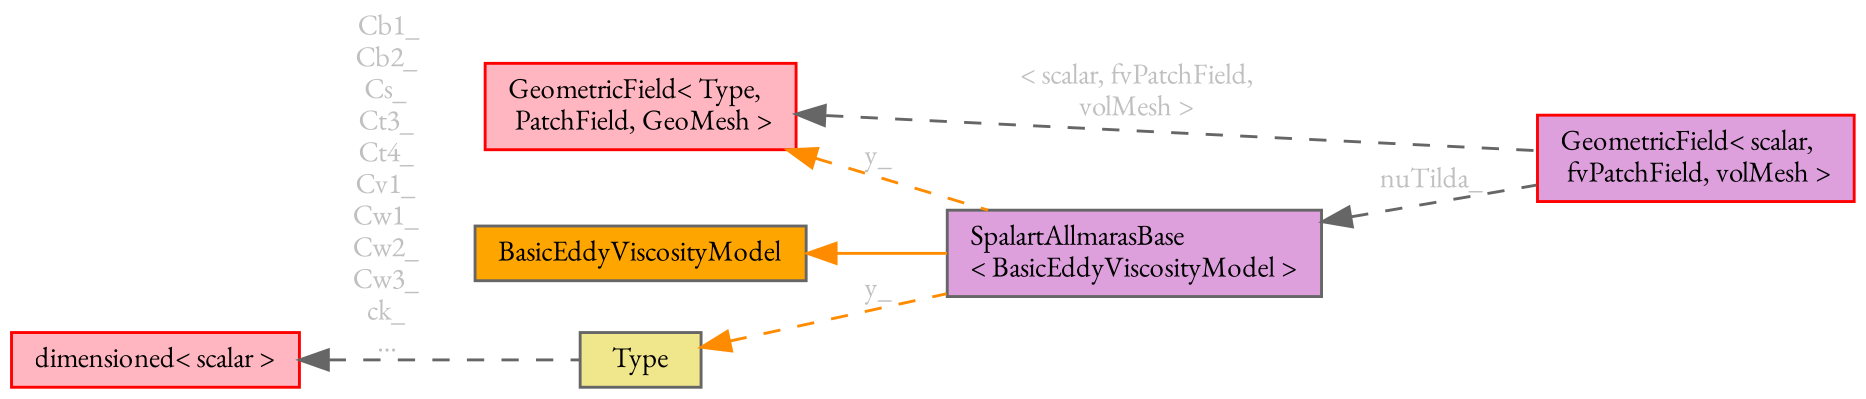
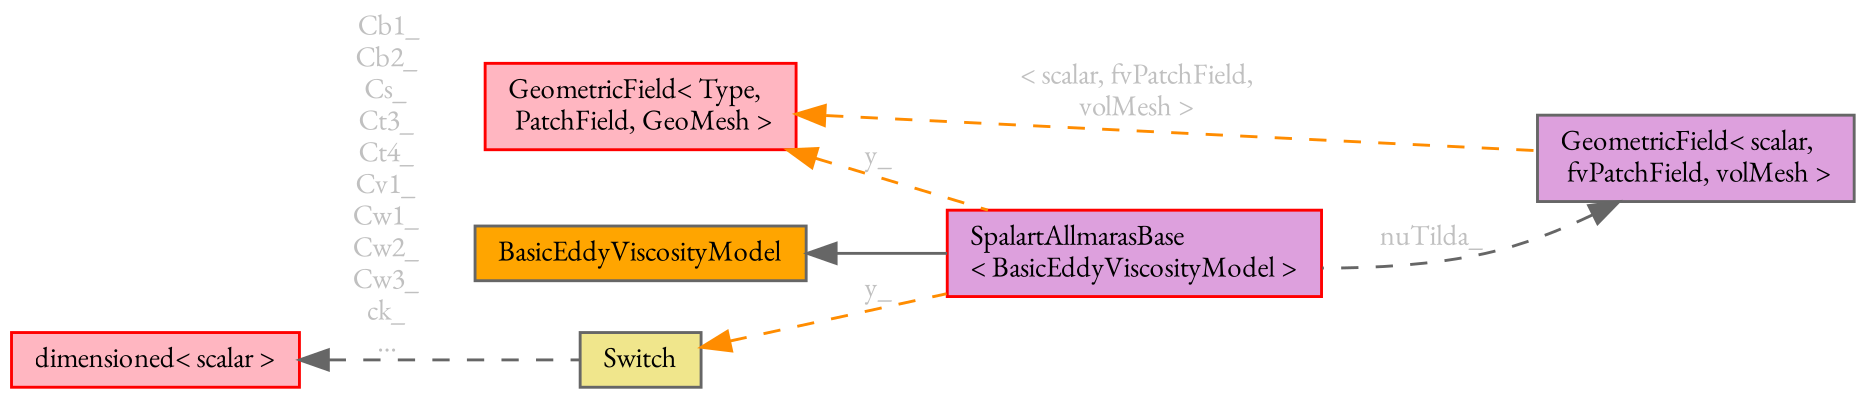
(1181, 133) -> (1181, 133)
(1696, 158) -> (1696, 158)
(1444, 201) -> (1461, 258)
(892, 253) -> (892, 253)
(1134, 253) -> (1134, 253)
(641, 360) -> (641, 360)
